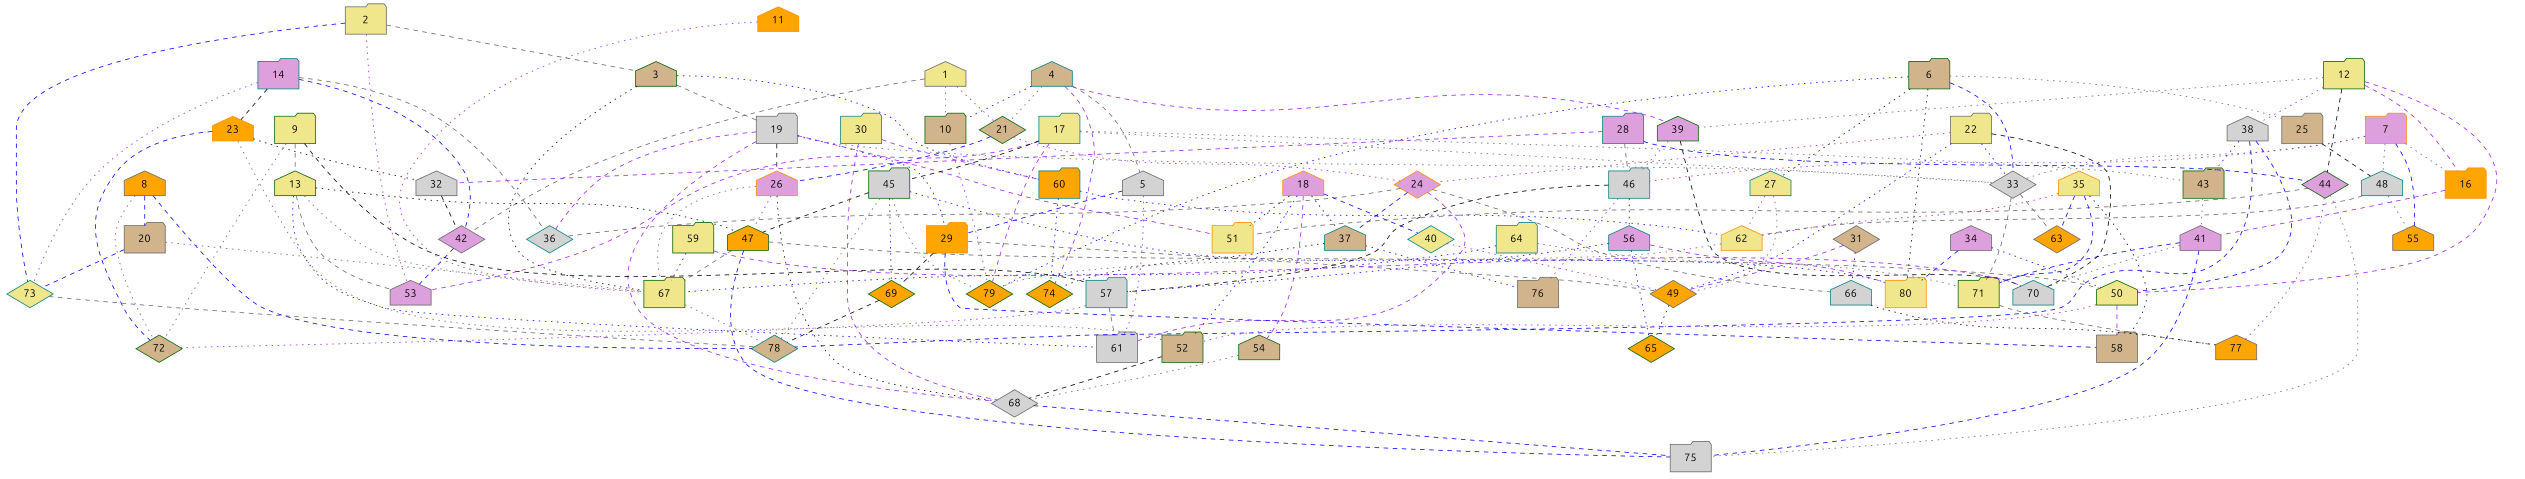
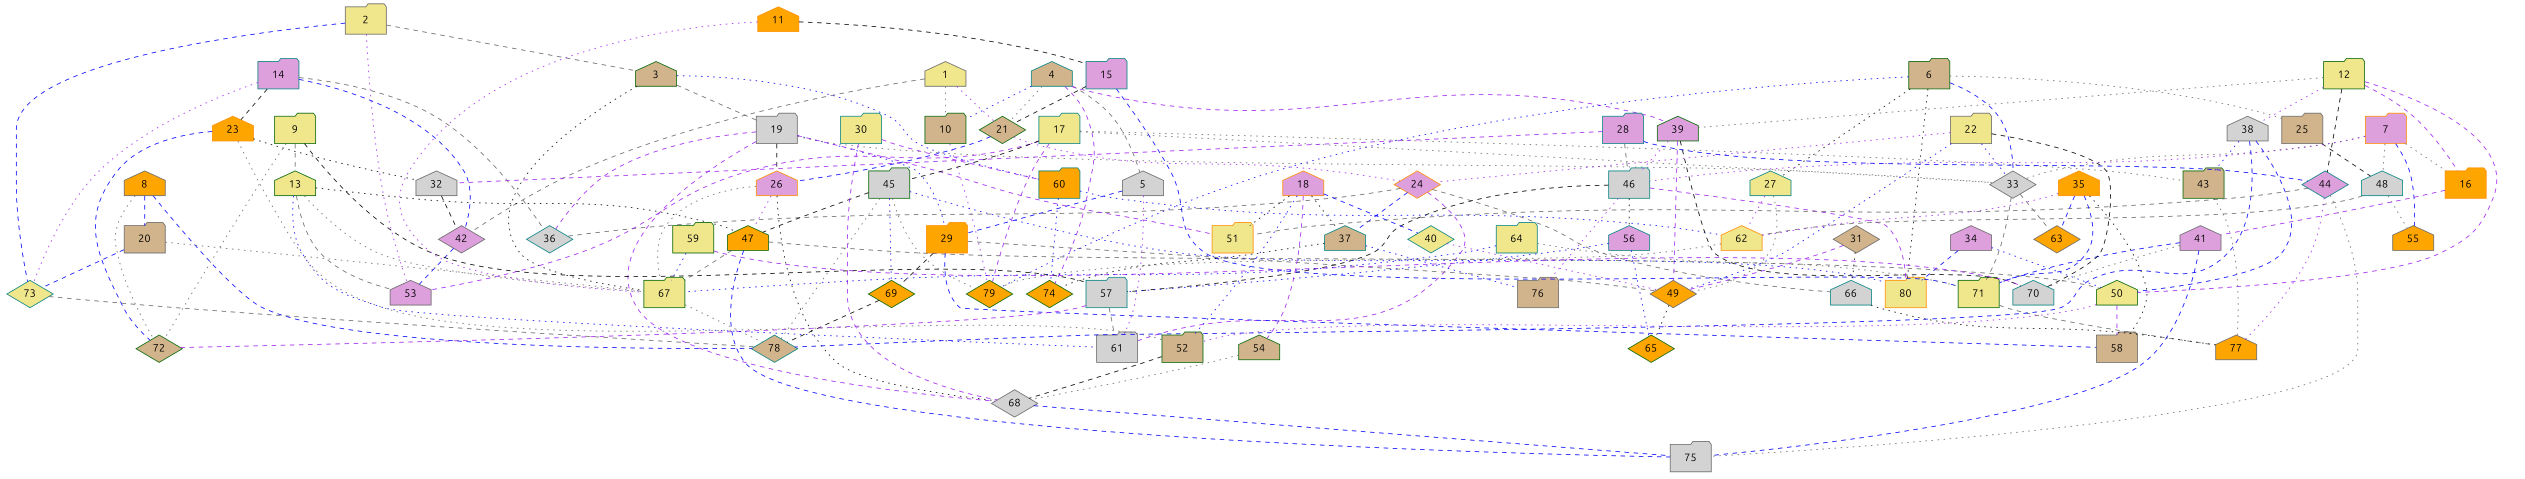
none -> (1107, 75)
(2079, 185) -> (2079, 185)
(2325, 185) -> (2325, 185)
none -> (1676, 204)
(2202, 210) -> (2236, 265)
(1768, 262) -> (1783, 206)
(543, 338) -> (543, 338)
